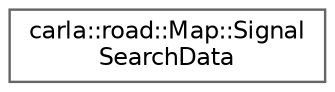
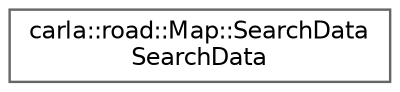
(167, 46) -> (200, 46)
